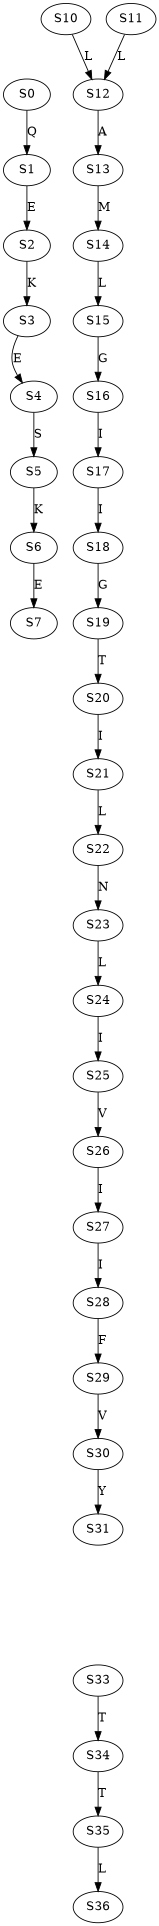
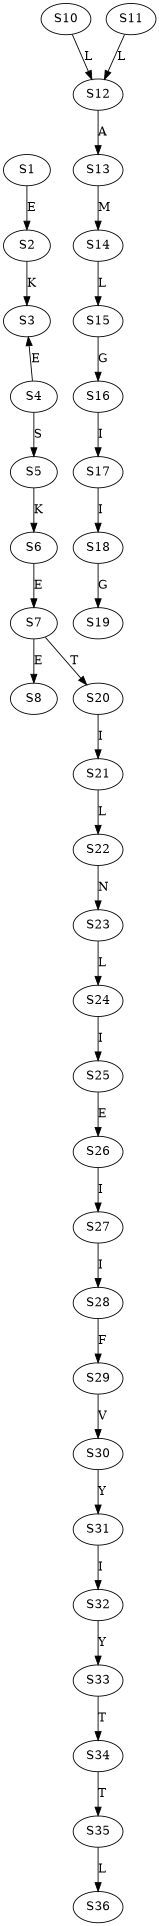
(27, 95) -> none
(12, 356) -> (31, 363)
(98, 657) -> (63, 658)
none -> (34, 699)
(102, 1114) -> (102, 1114)
none -> (98, 1605)
